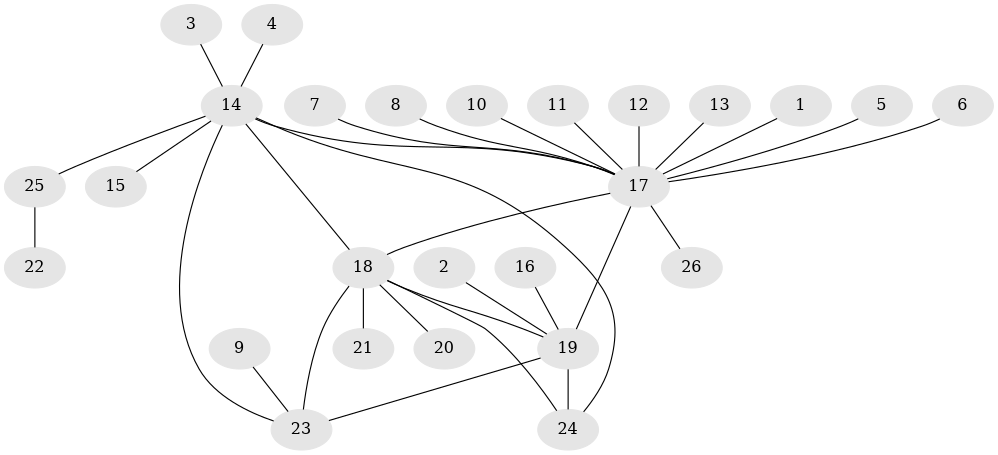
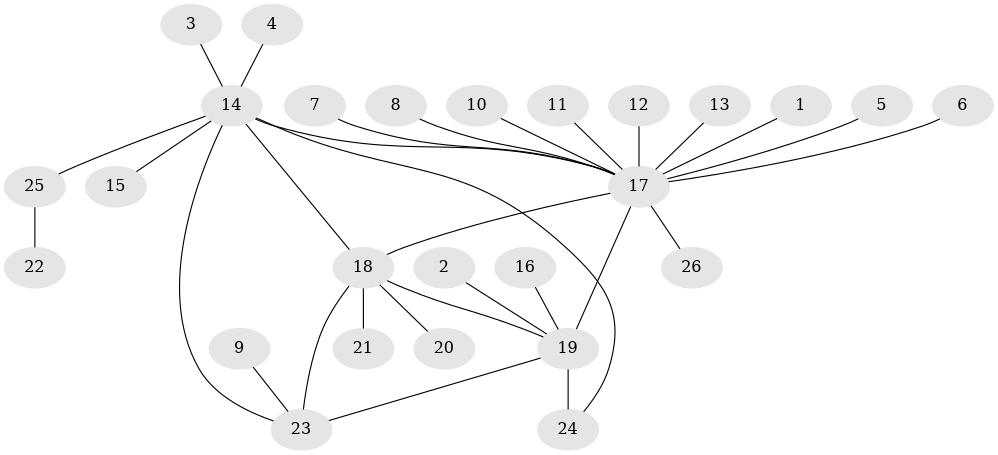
(485, 329) -> none
